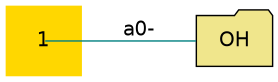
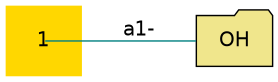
(139, 30) -> (139, 30)
